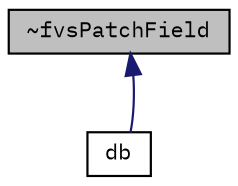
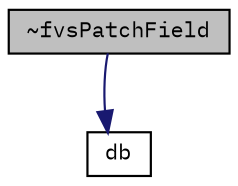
(134, 104) -> (105, 82)
